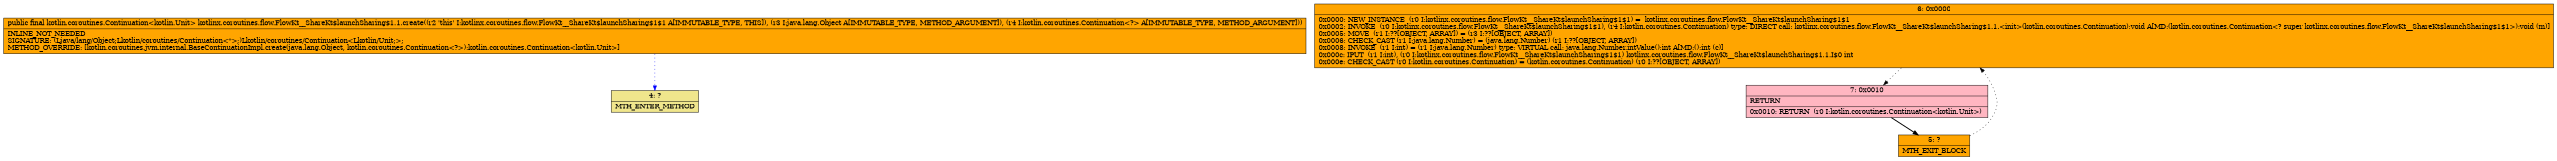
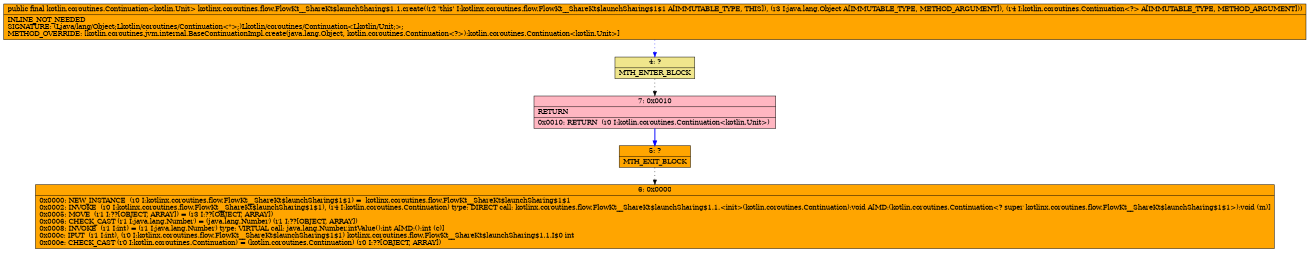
(1894, 75) -> (655, 85)
(655, 107) -> (655, 73)
(1903, 125) -> (655, 135)
